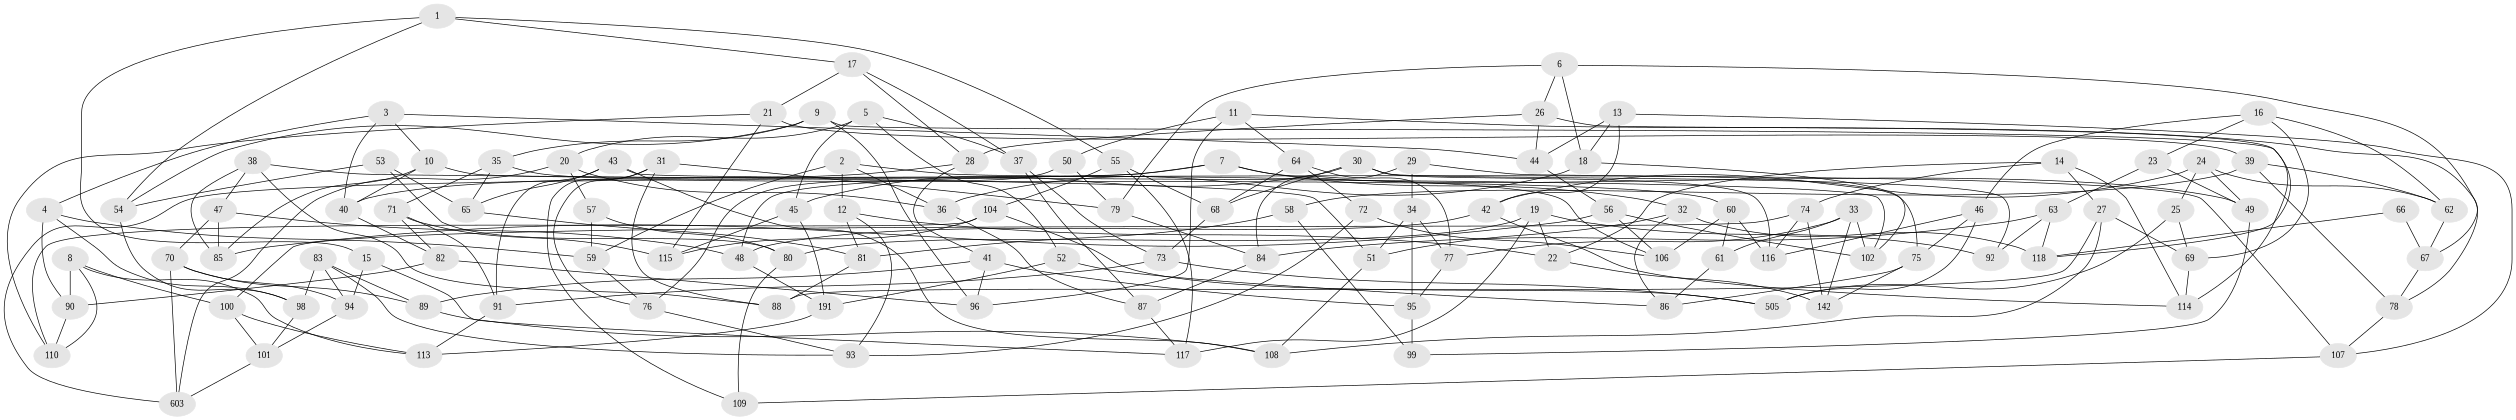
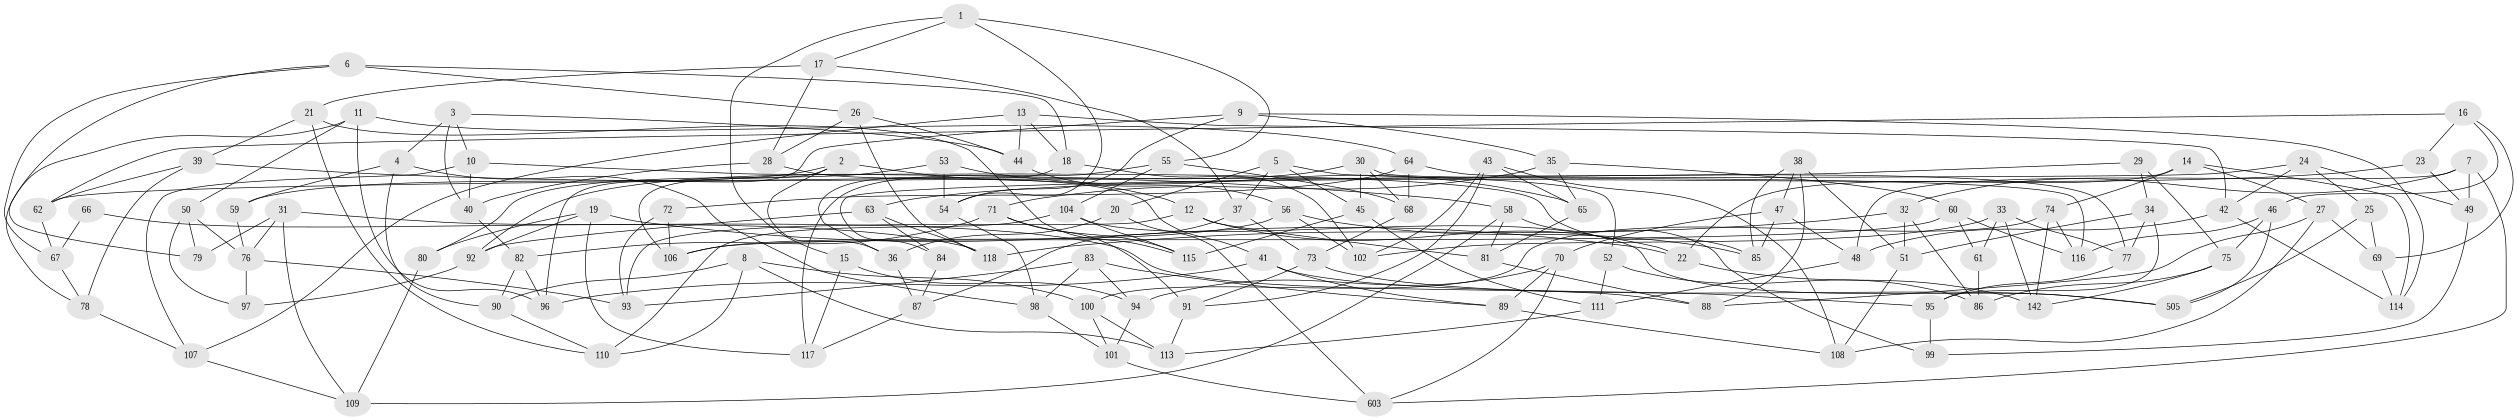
(592, 210) -> none
(1188, 234) -> none
none -> (246, 307)
(825, 307) -> (1598, 307)
none -> (953, 392)
